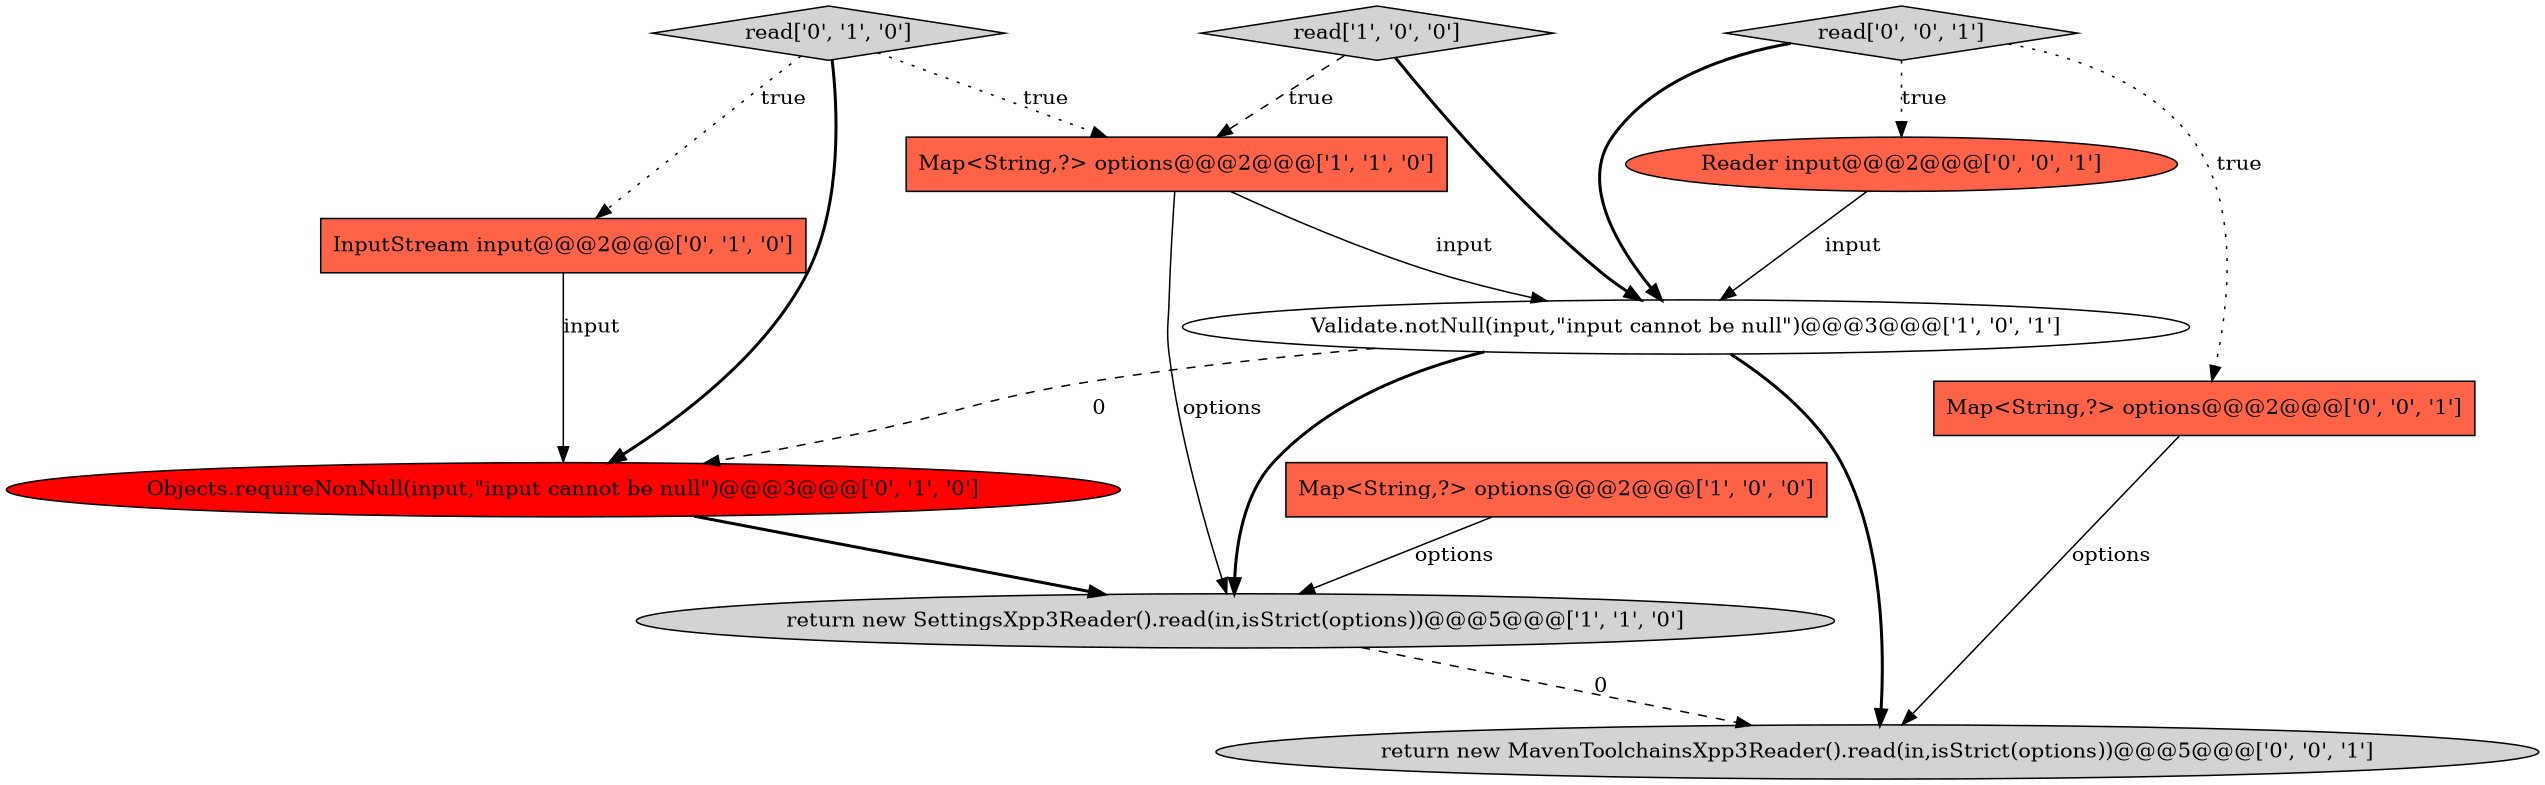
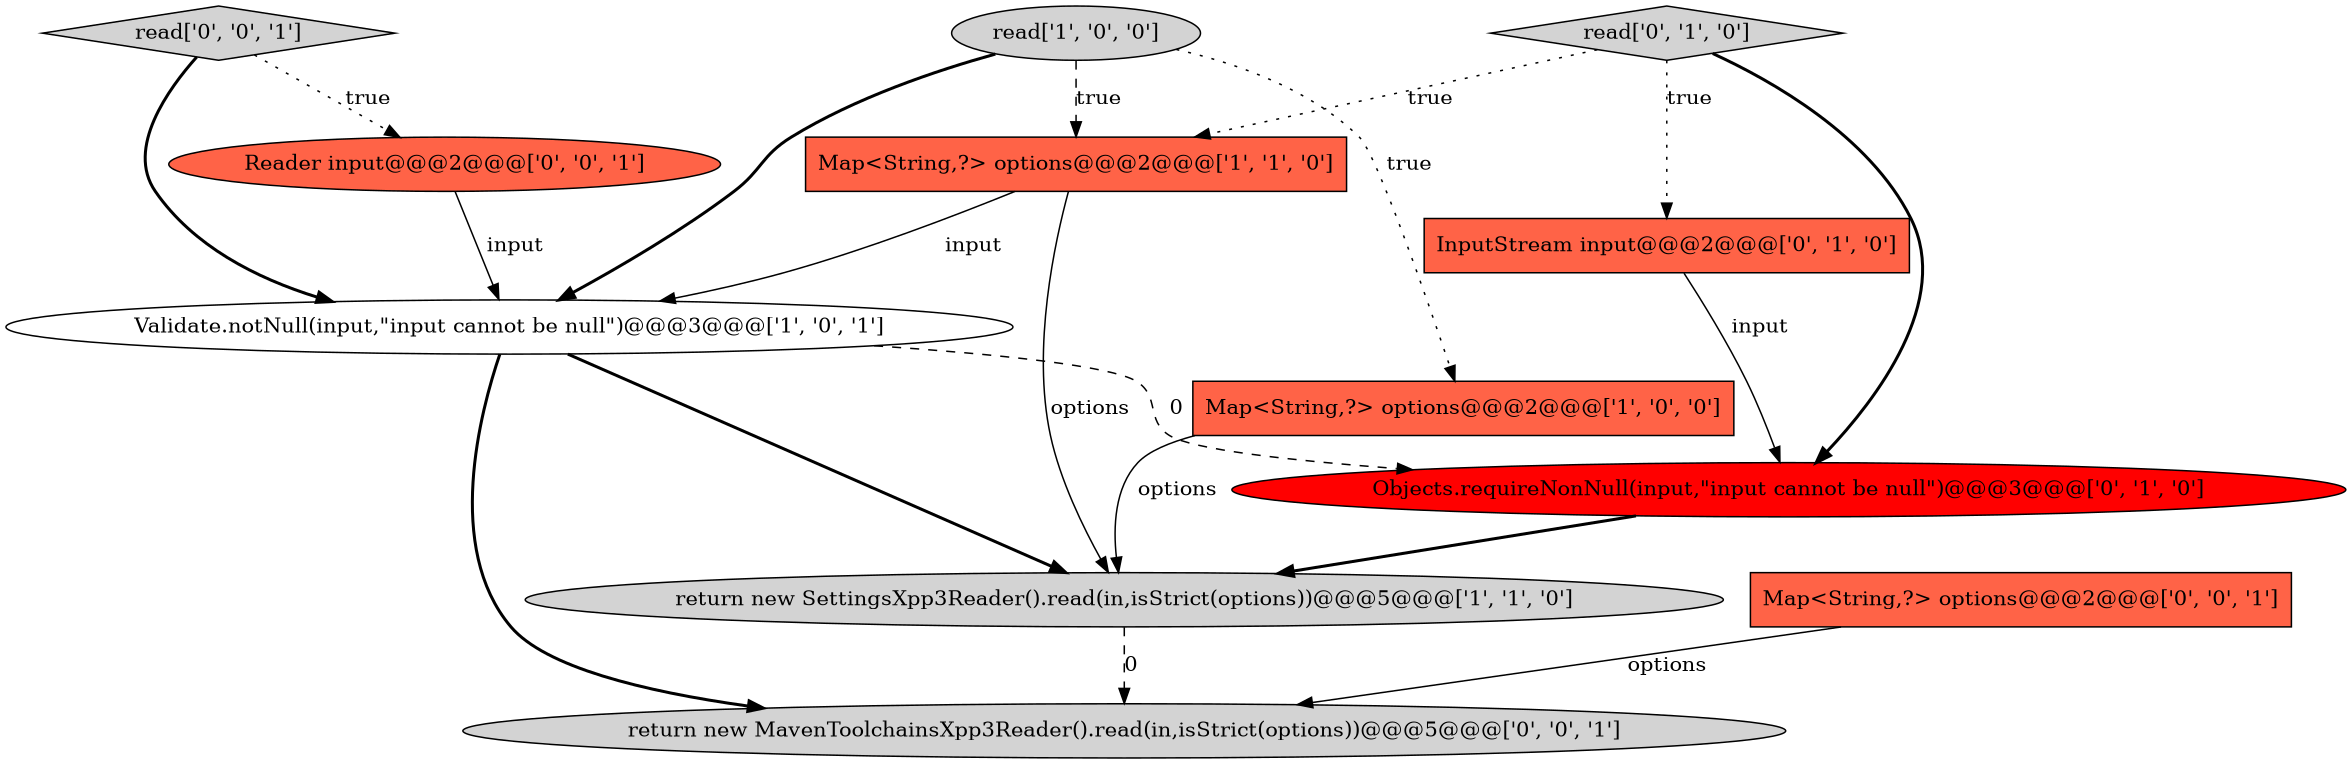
(1377, 33) -> (1076, 33)
(2198, 149) -> none
none -> (1370, 155)
